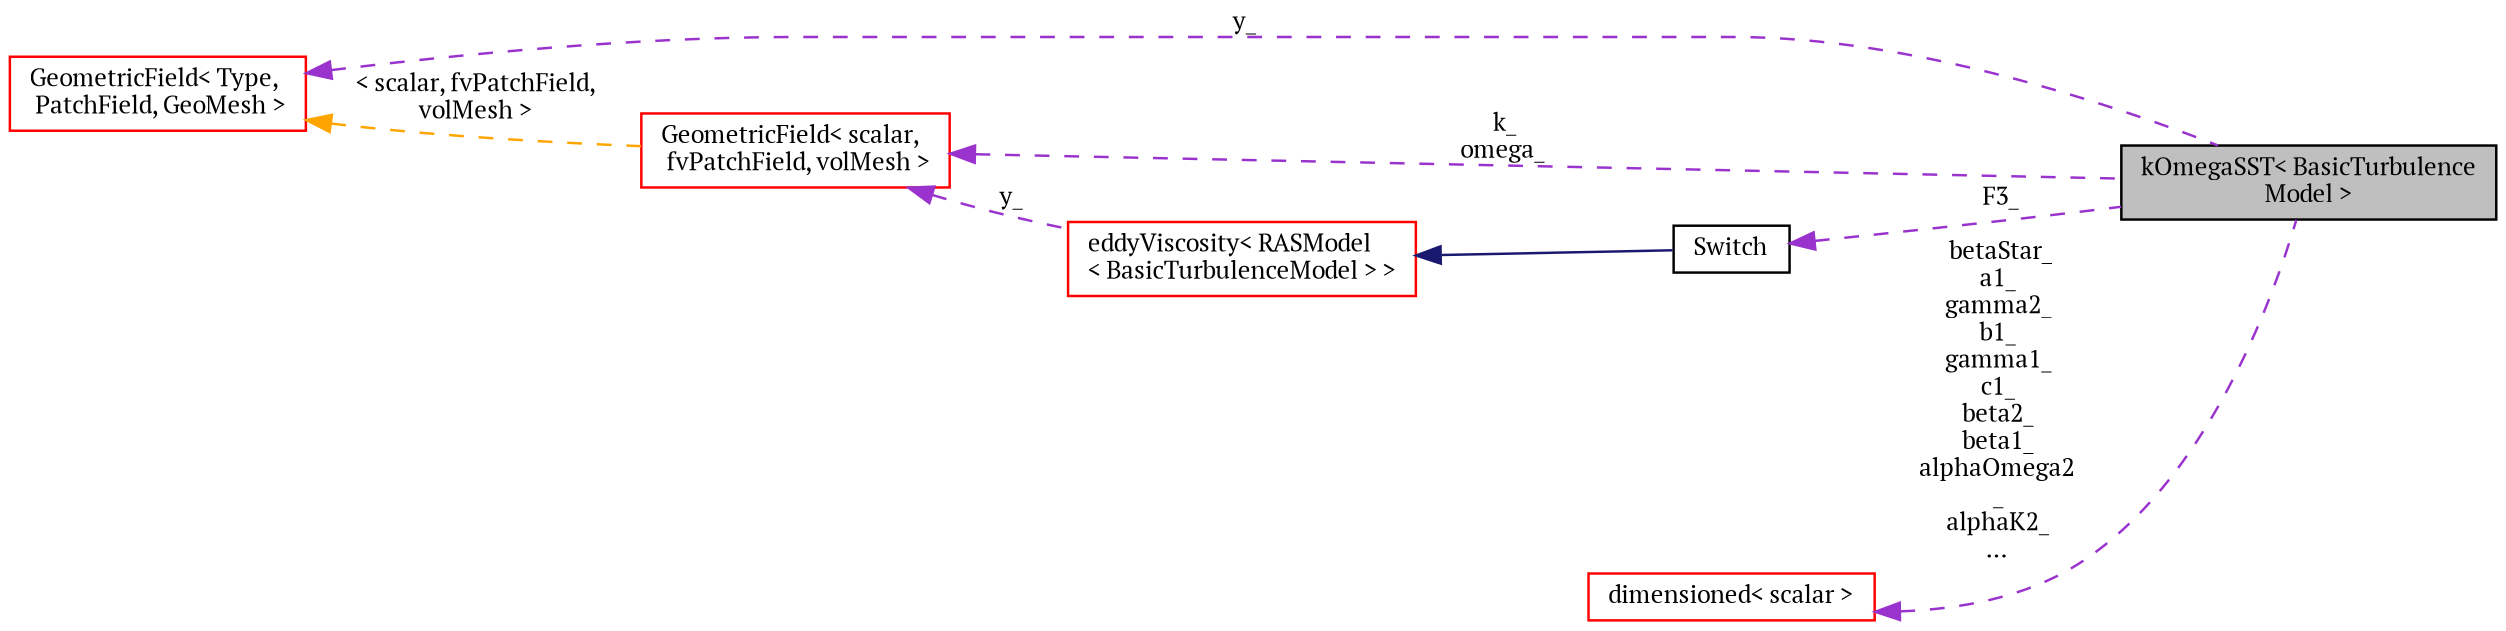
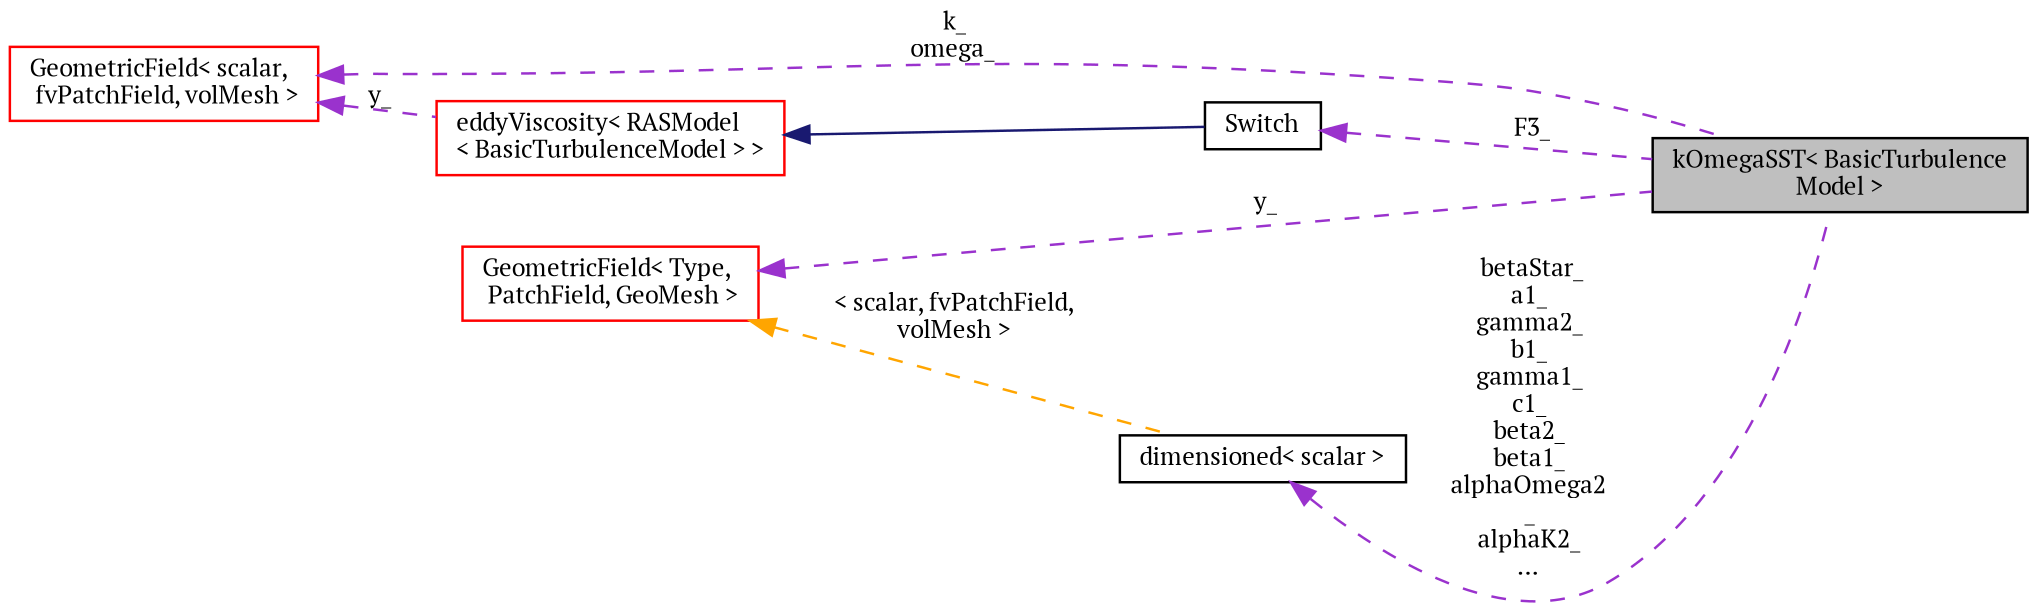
(486, 138) -> (974, 381)
(1732, 597) -> (1263, 459)
